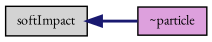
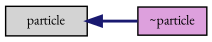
(46, 21) -> (46, 21)
